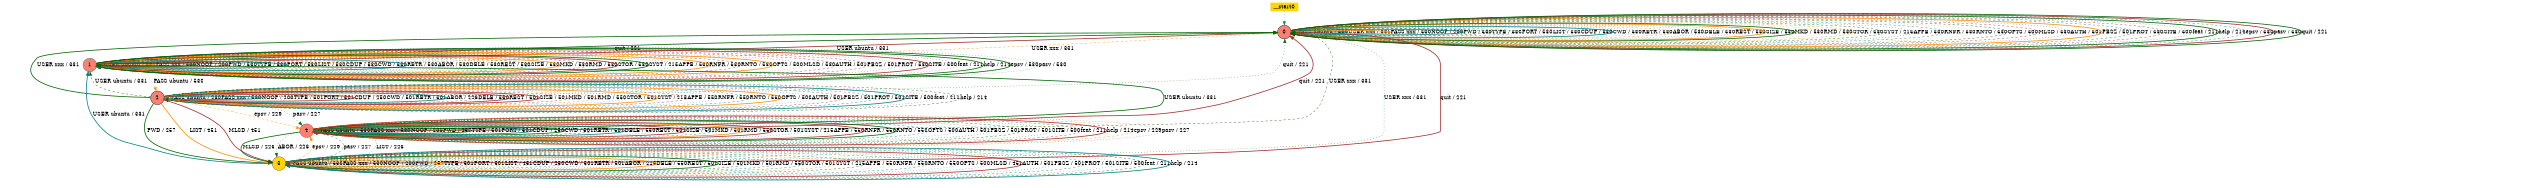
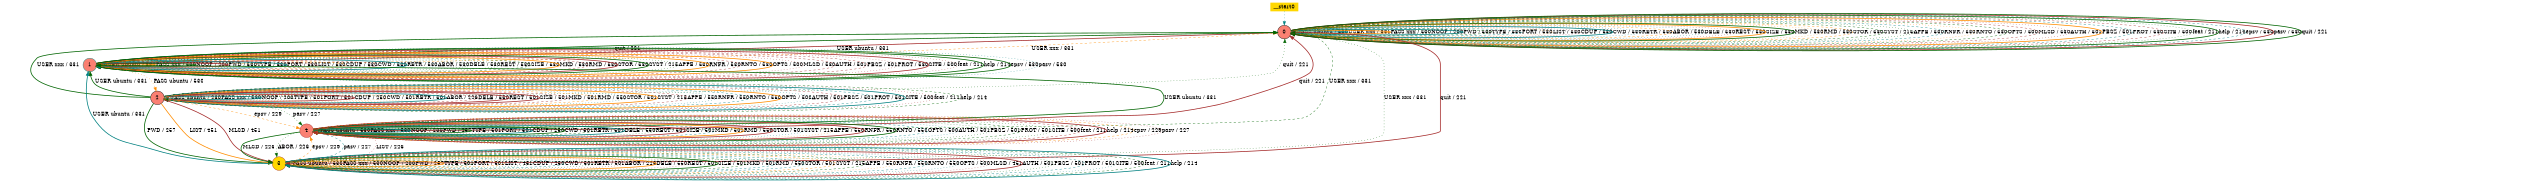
(117, 92) -> (117, 92)
